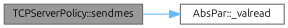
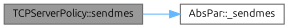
(232, 14) -> (232, 14)
